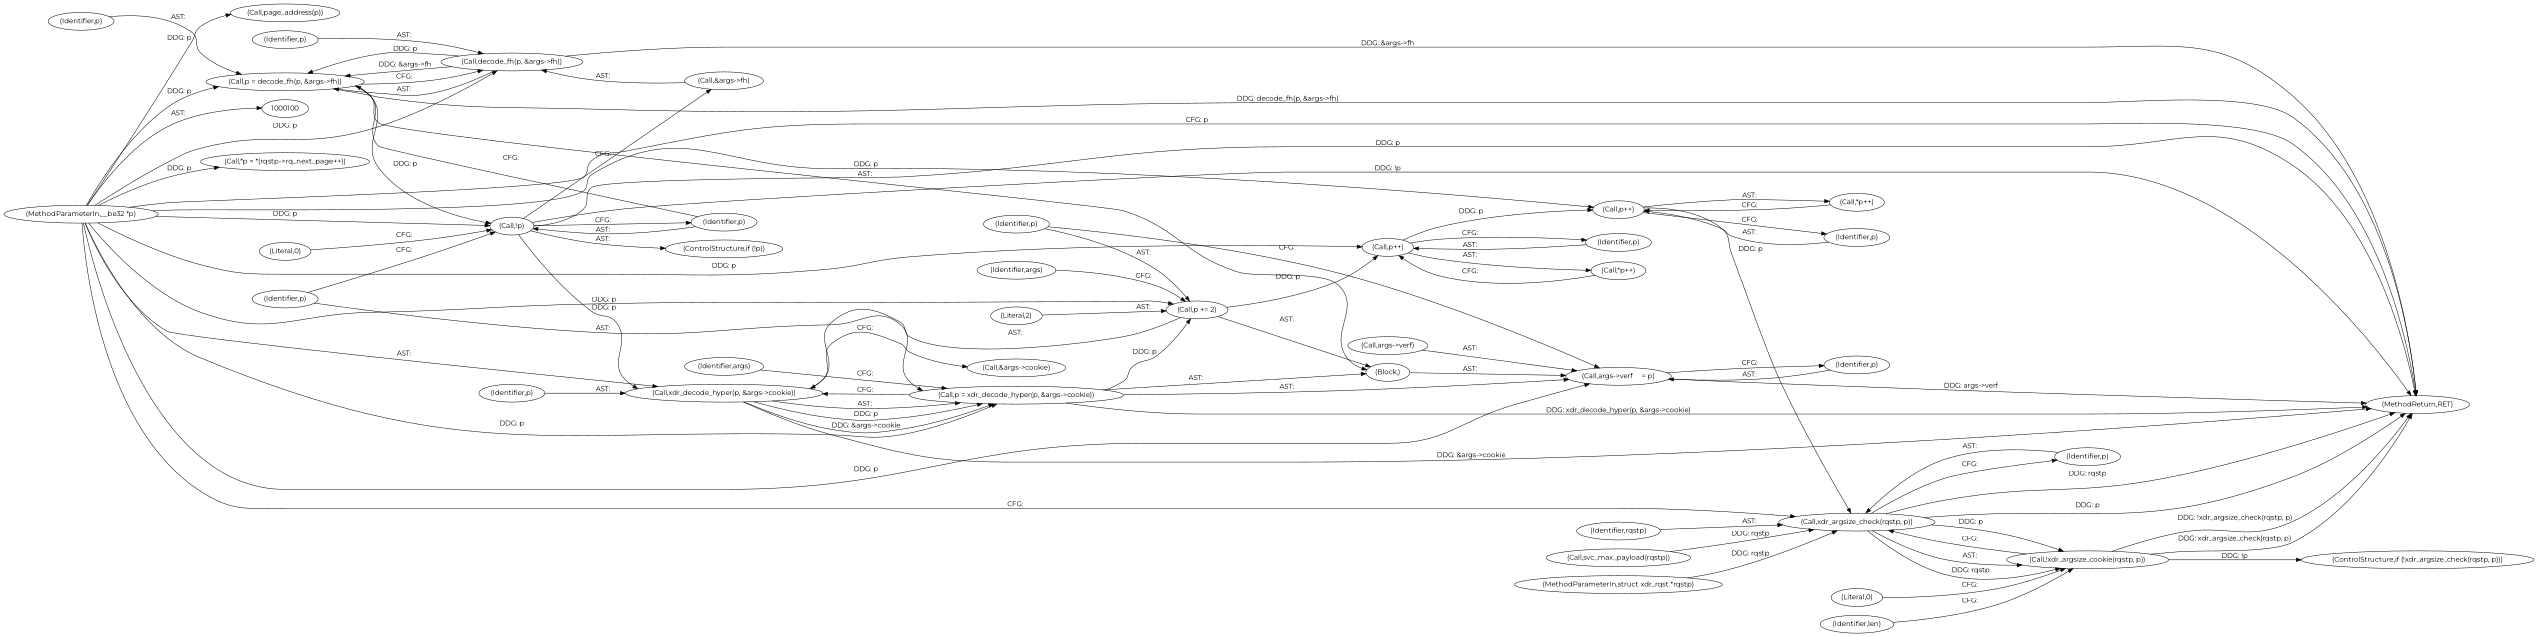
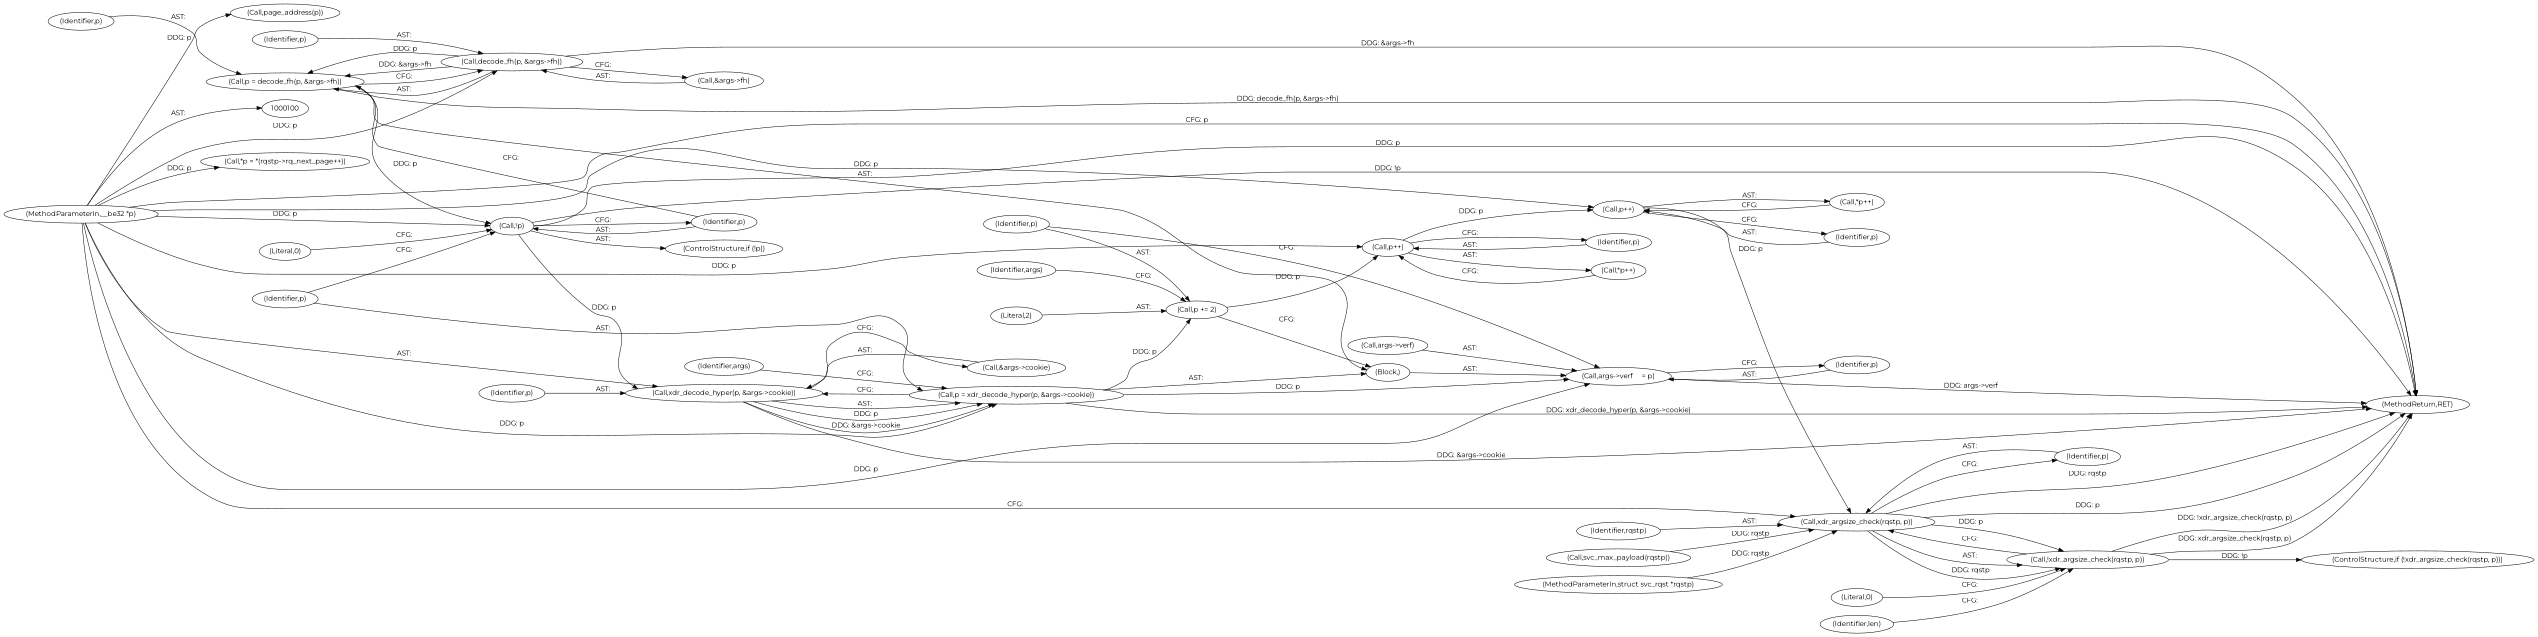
(139, 133) -> none
(611, 159) -> (626, 72)
(611, 304) -> none
(1288, 320) -> (1288, 320)
(964, 348) -> (888, 354)
(1288, 387) -> (1288, 387)
(2088, 560) -> (2088, 560)
(1618, 585) -> (1618, 585)
